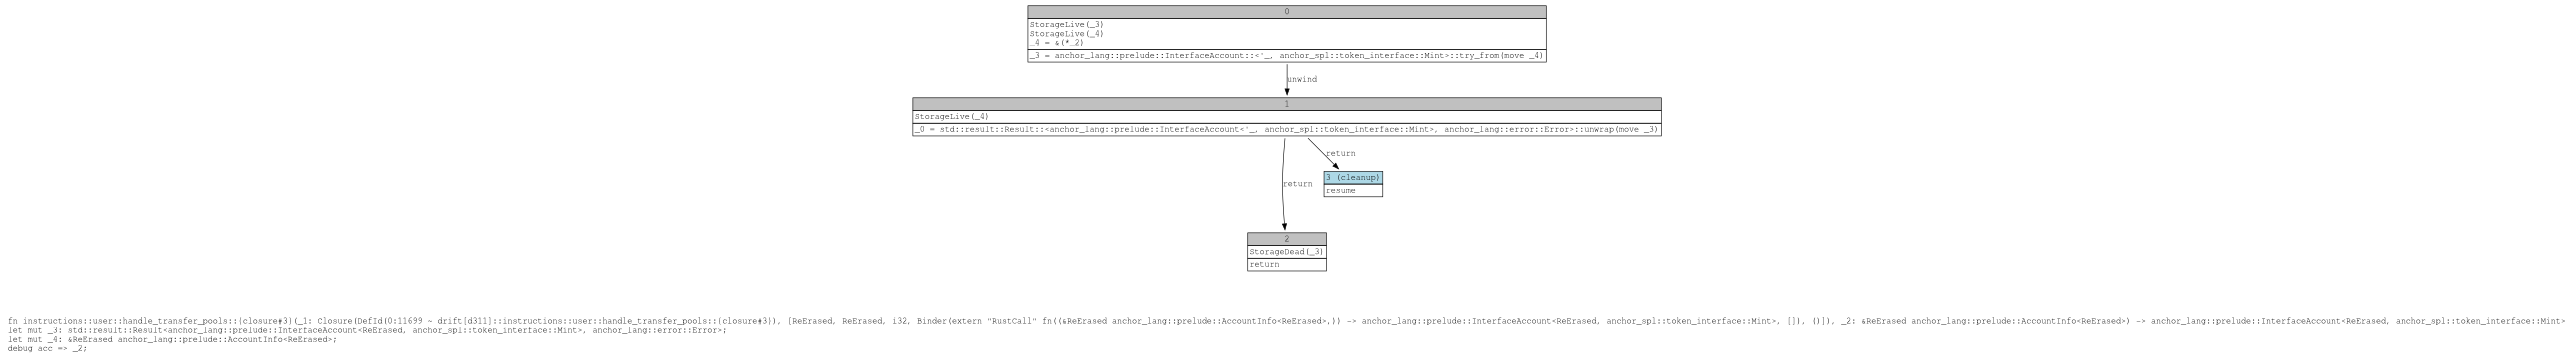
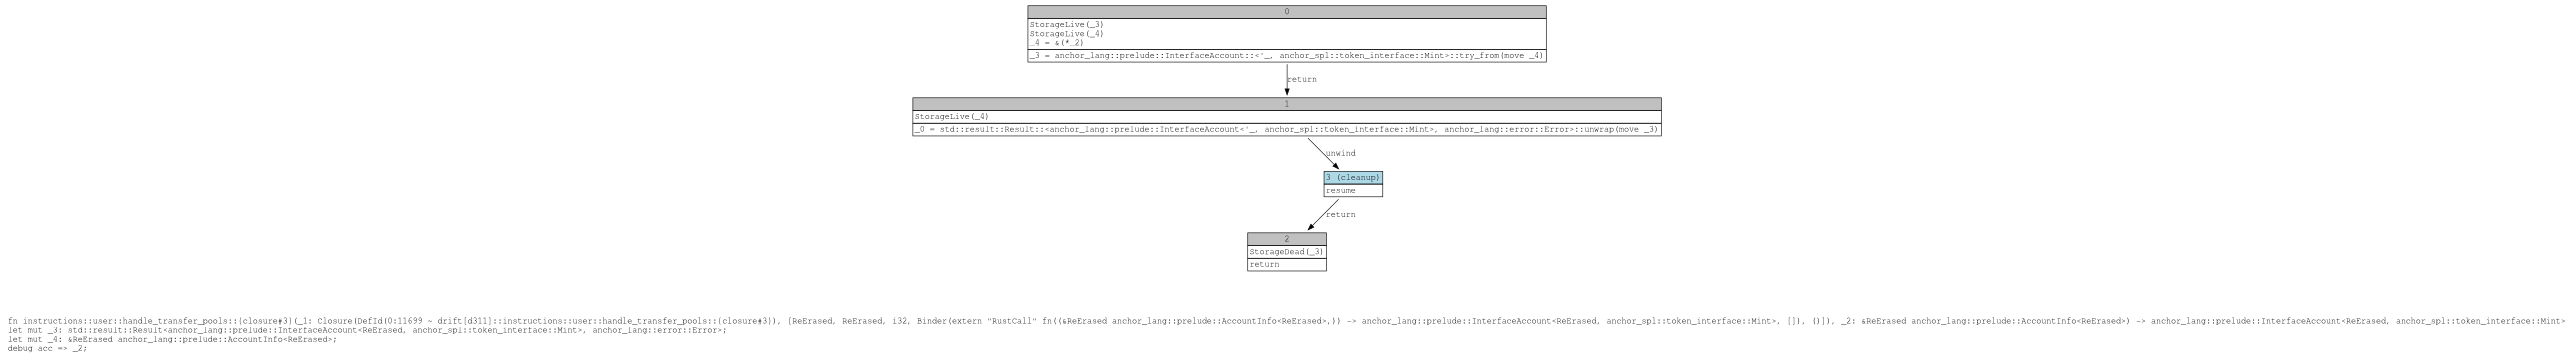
(1302, 80) -> (1302, 80)
(1341, 154) -> (1341, 154)
(1282, 181) -> (1326, 212)
